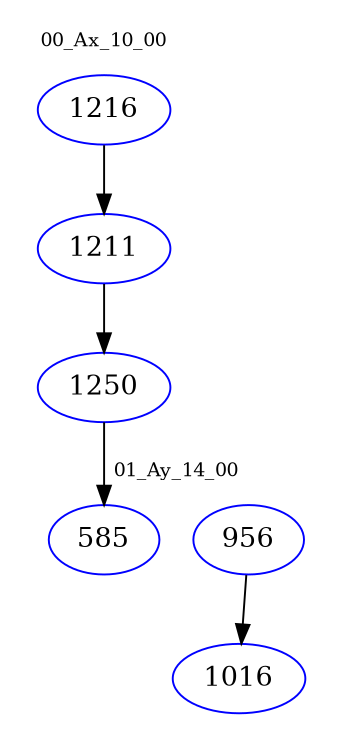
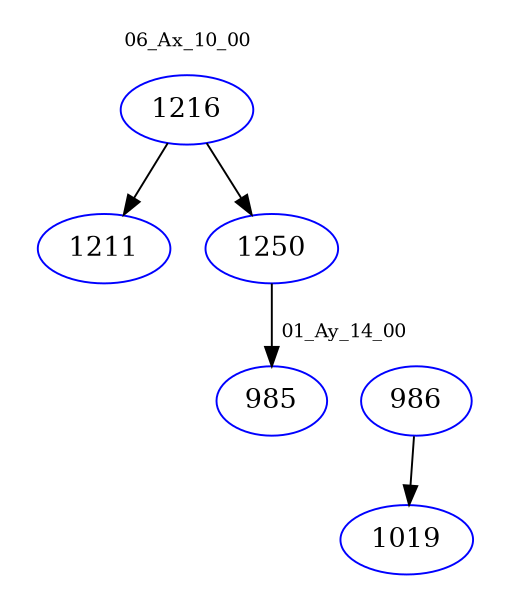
(104, 41) -> (188, 41)
(104, 309) -> (224, 171)
(104, 540) -> (272, 401)
(249, 540) -> (416, 401)
(239, 679) -> (407, 540)
